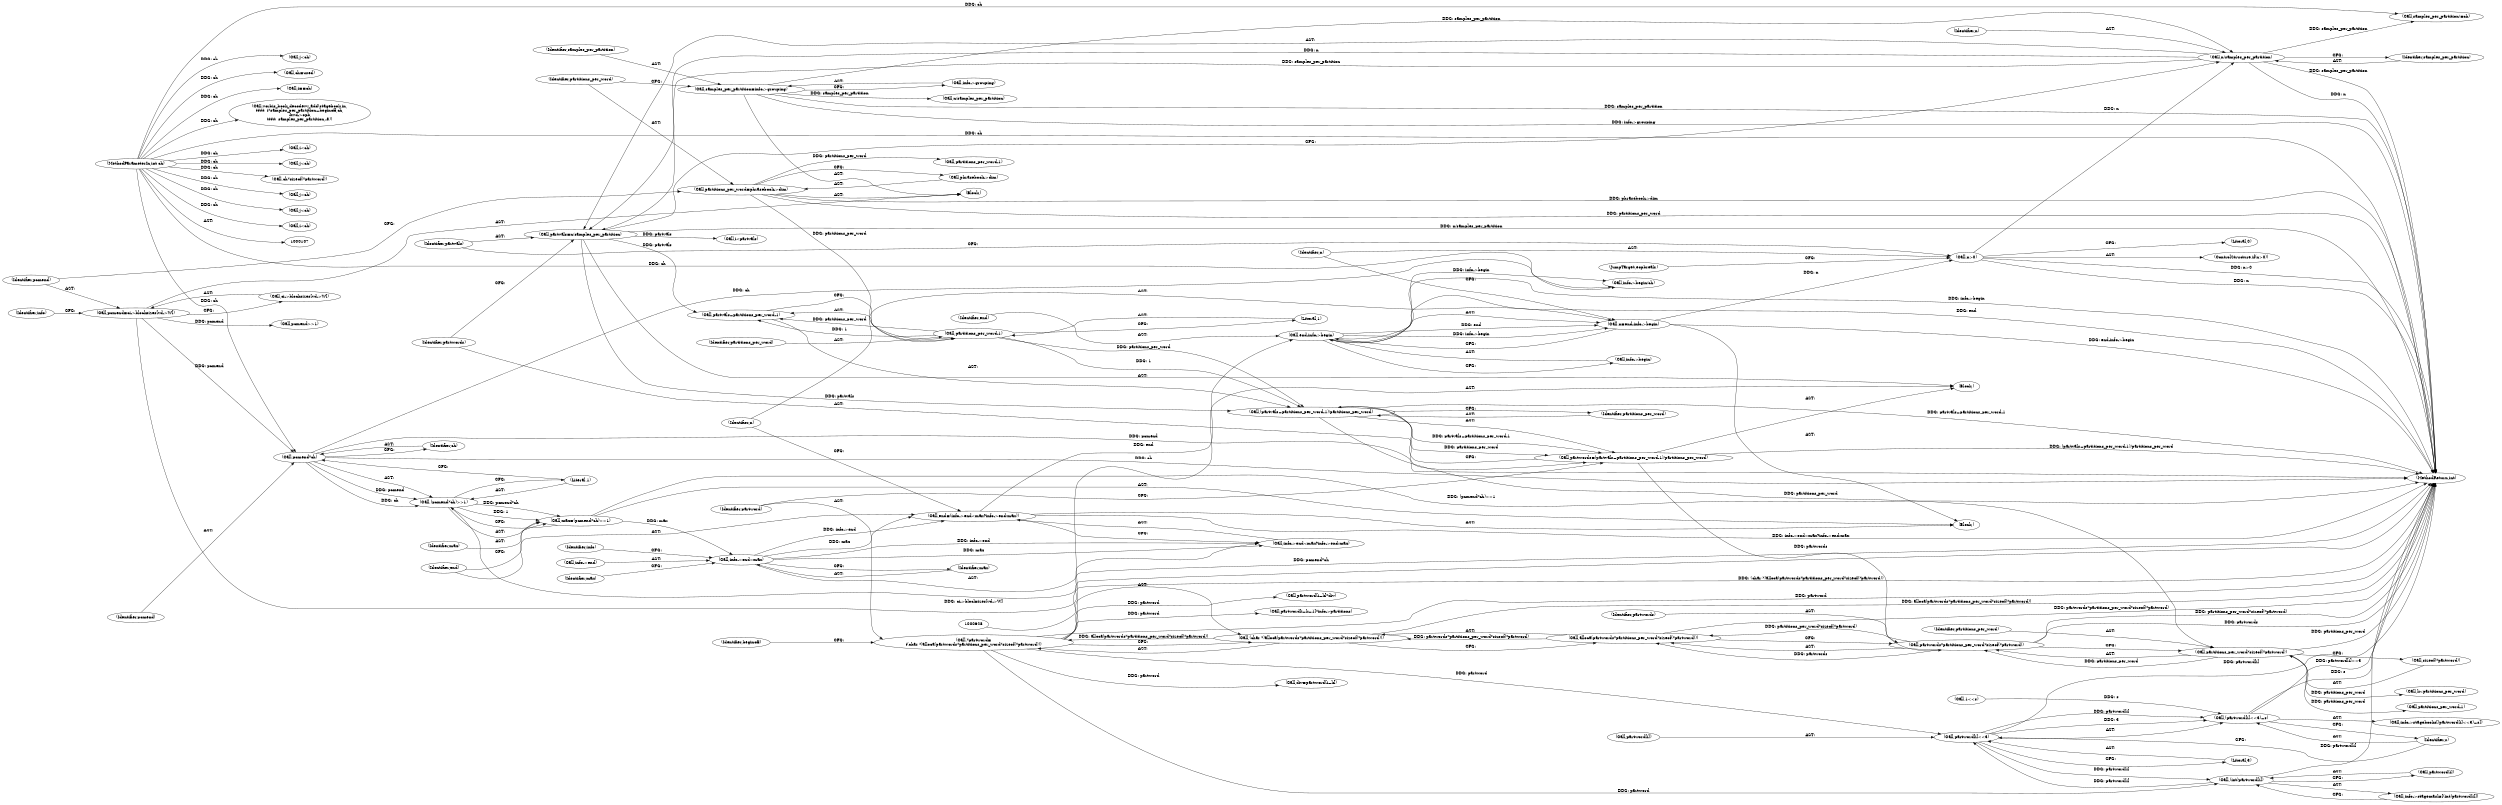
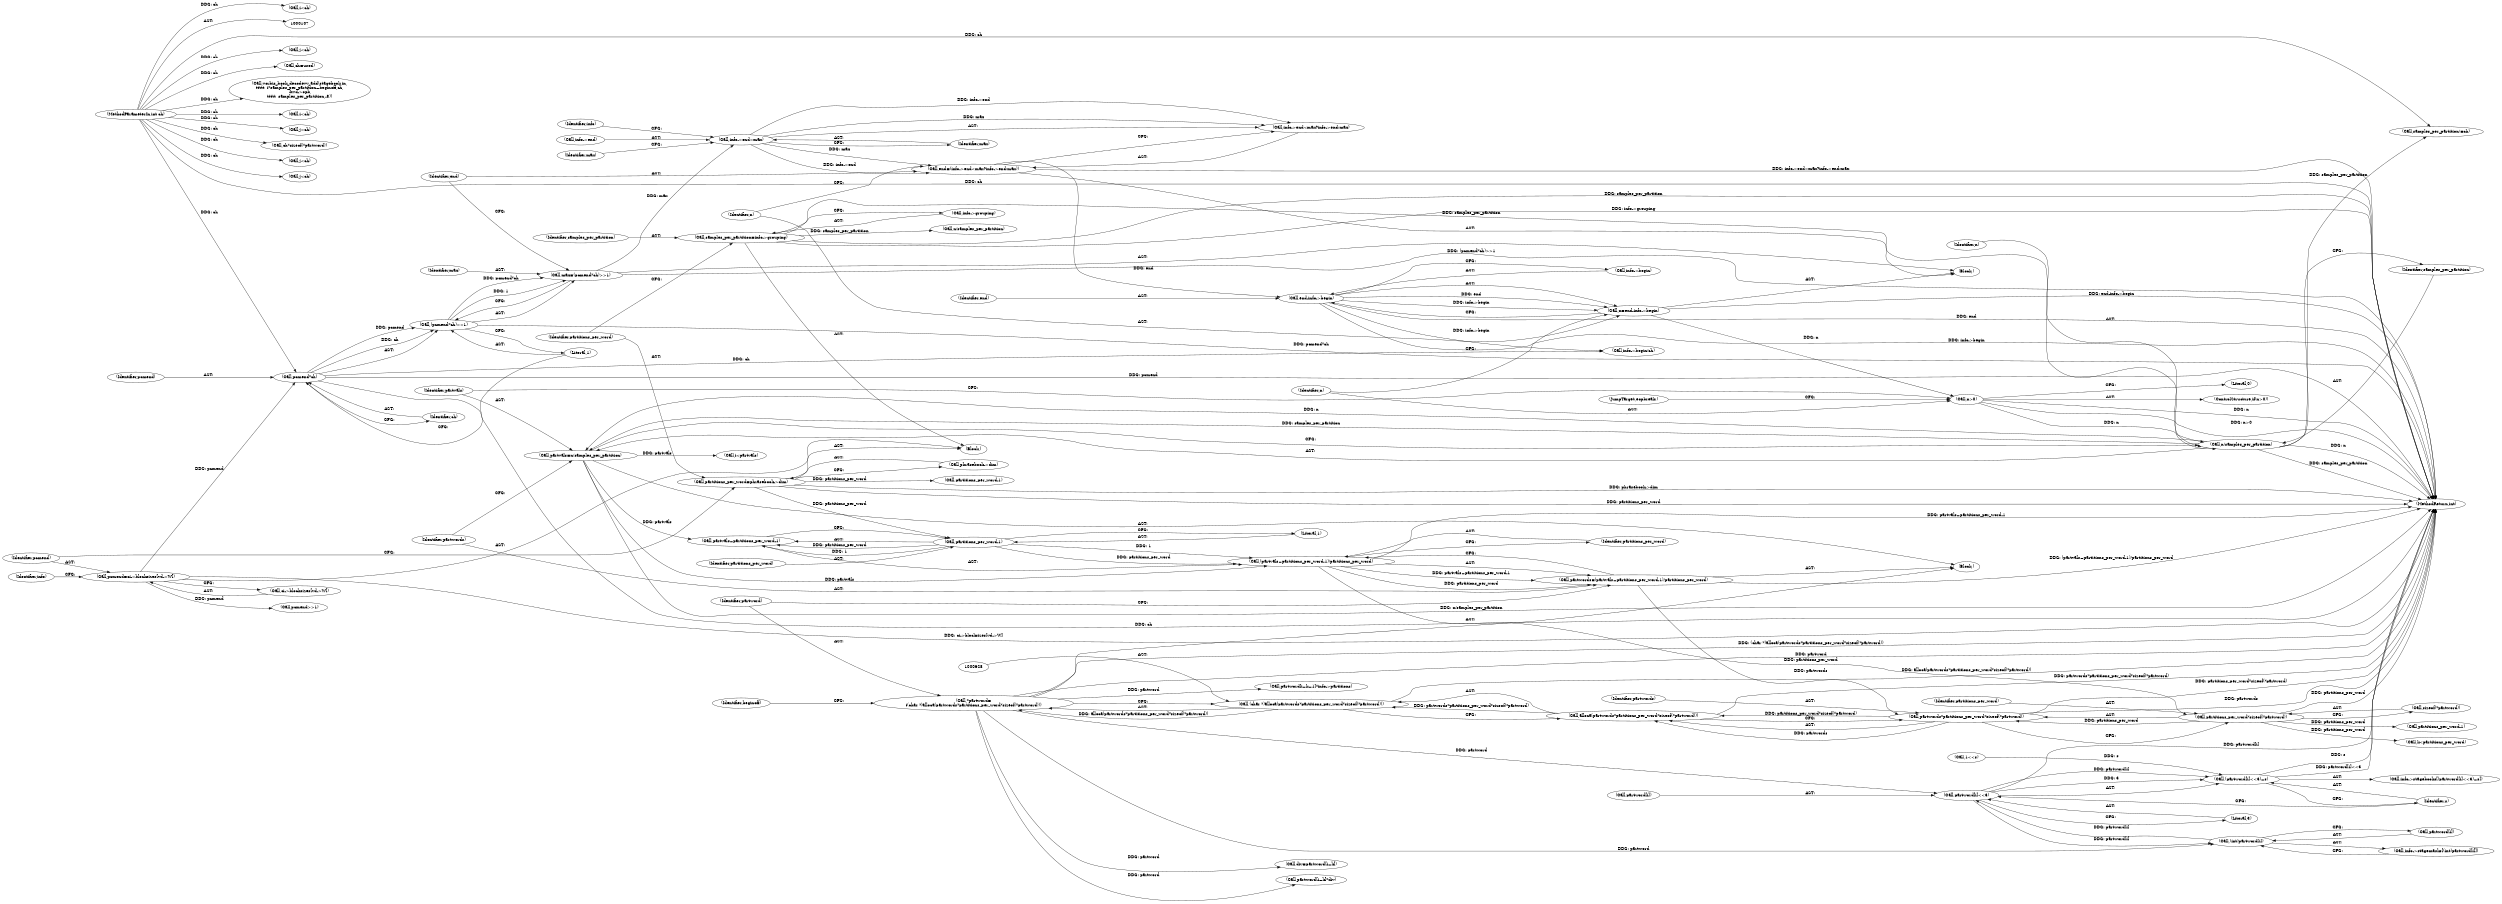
(300, 89) -> none
(866, 266) -> none
(2372, 676) -> none
